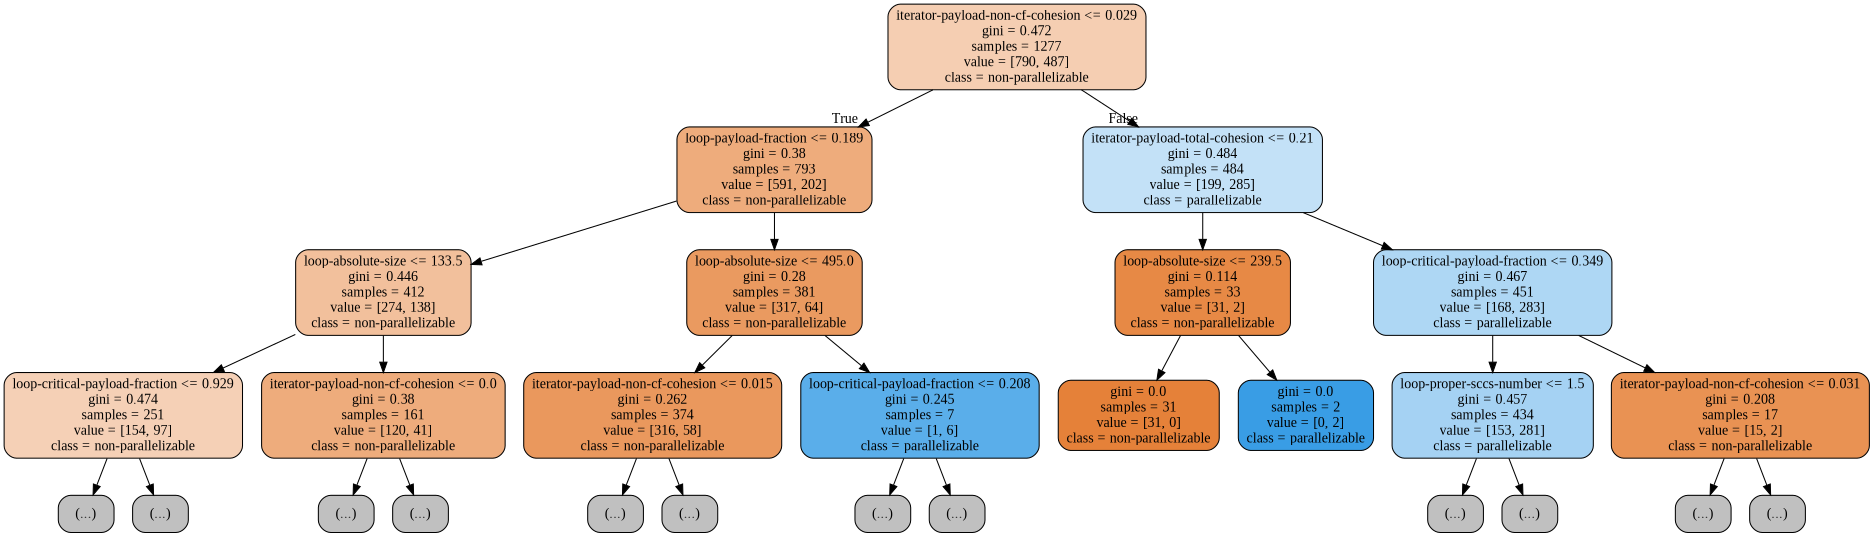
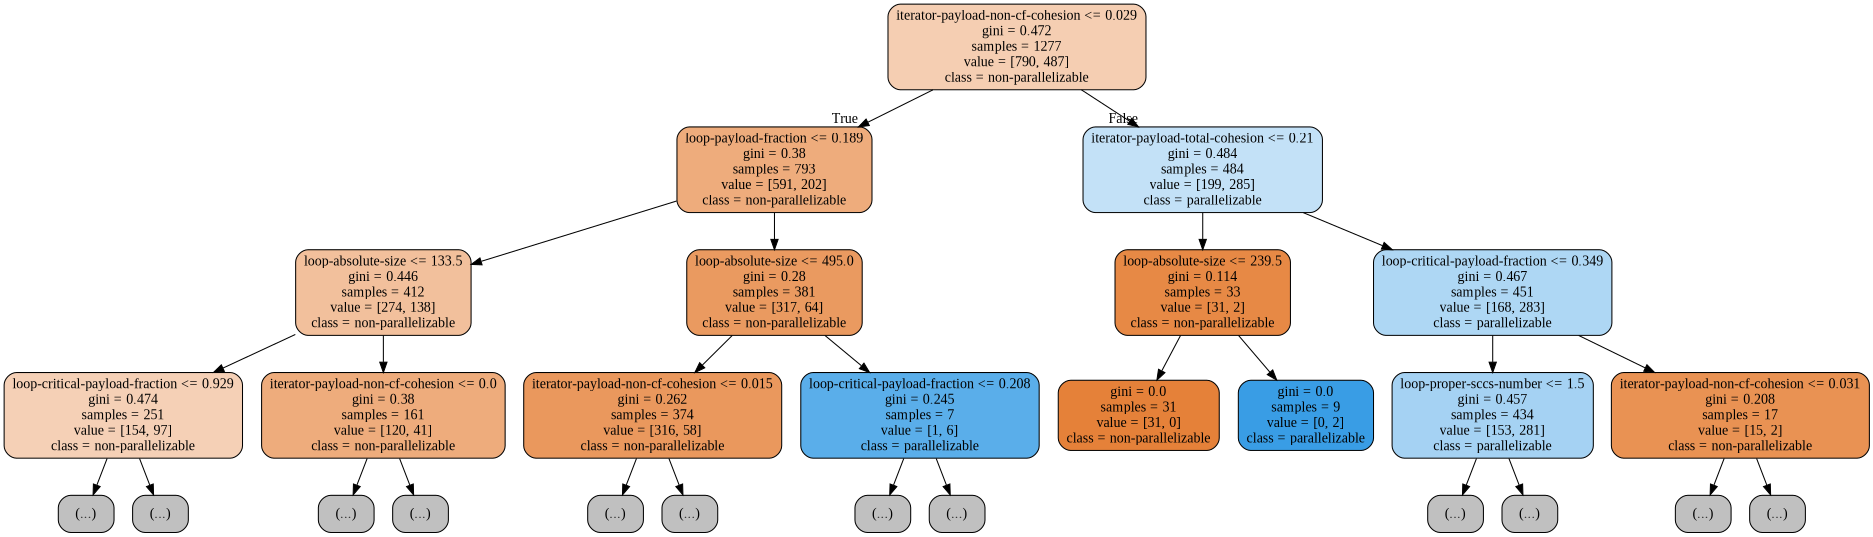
(1306, 415) -> (1306, 415)
